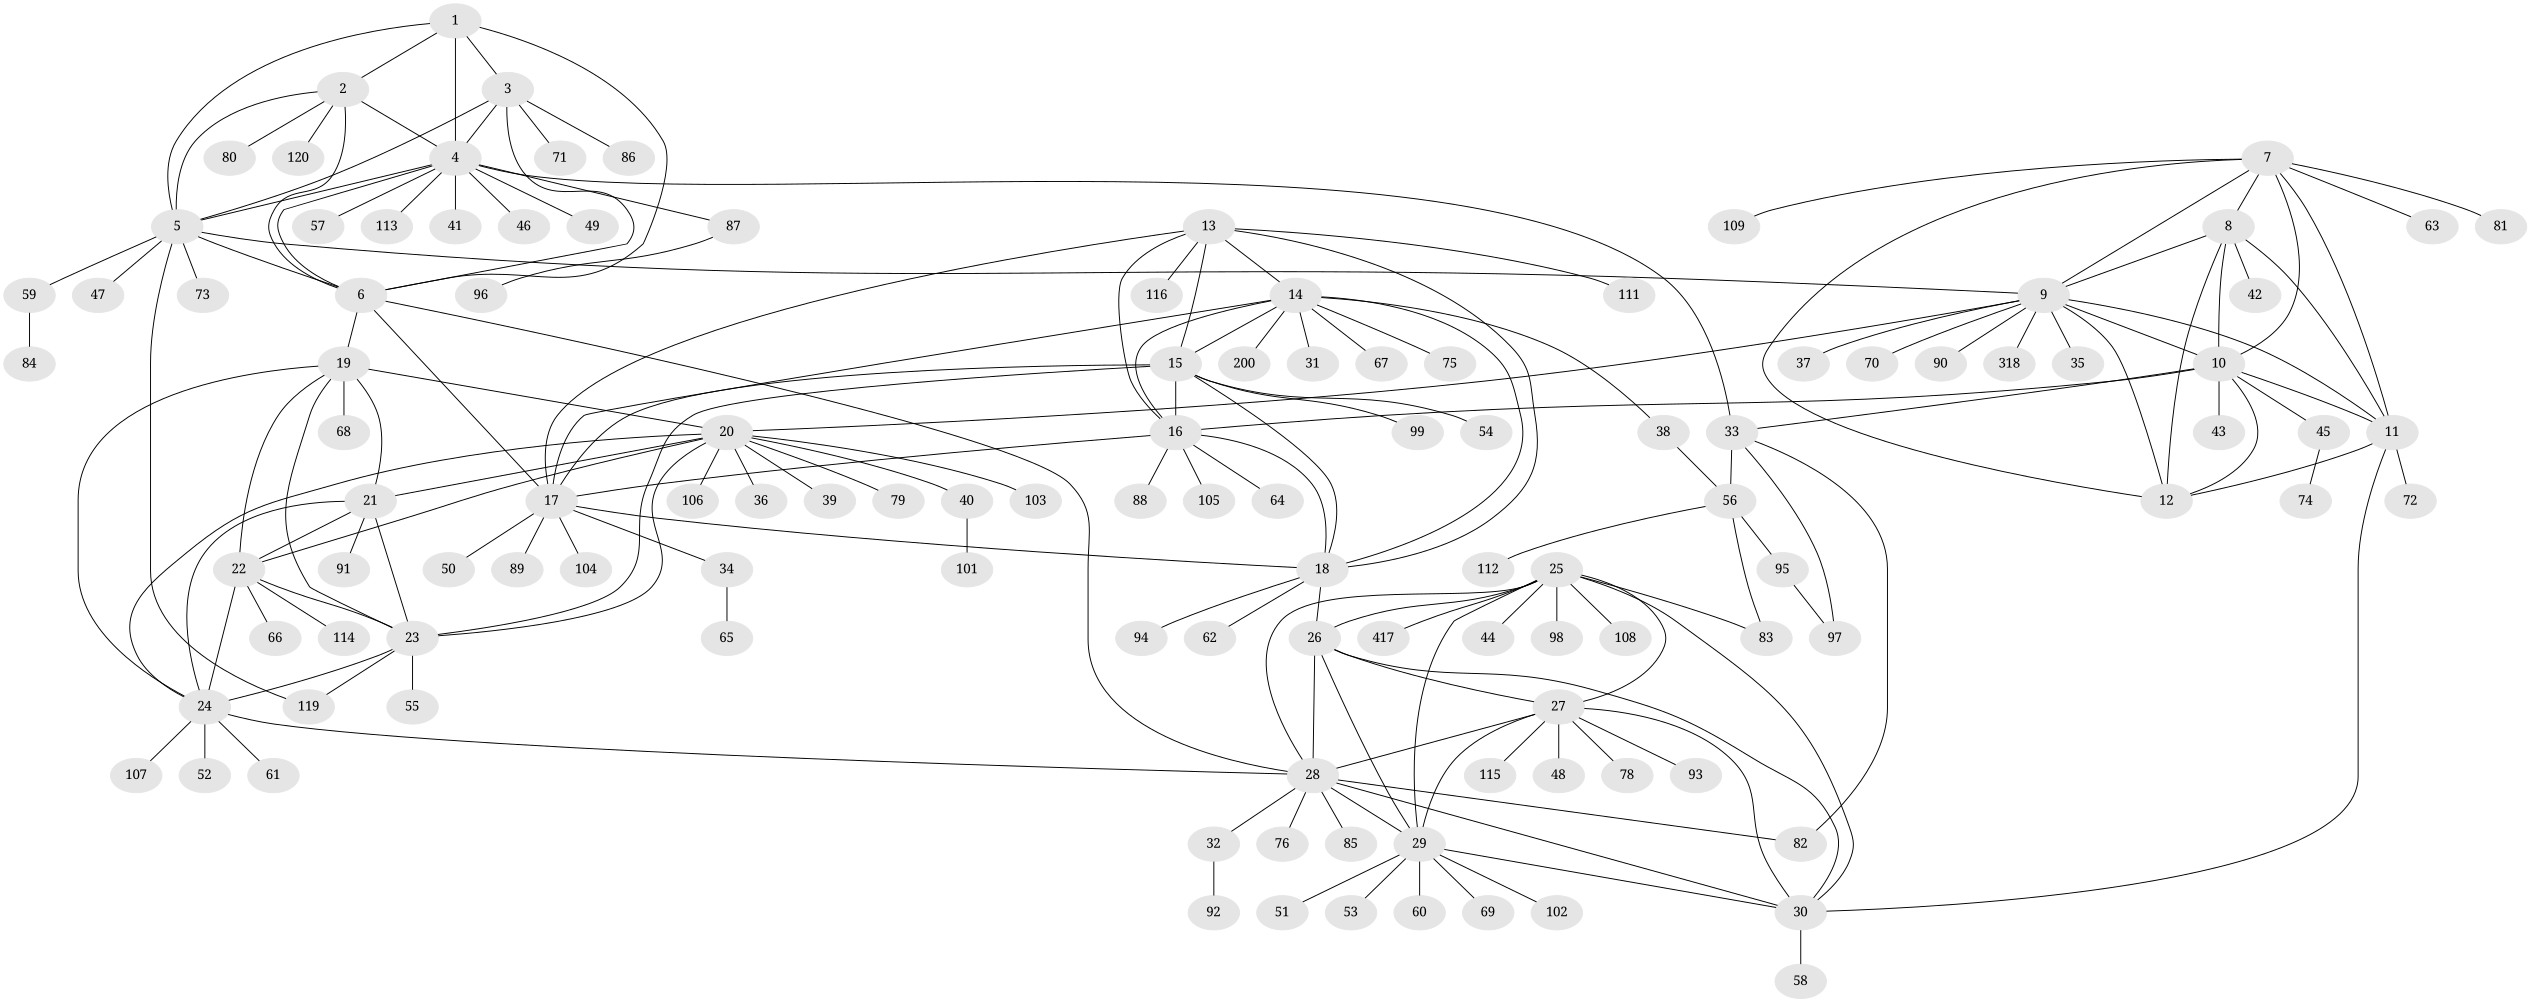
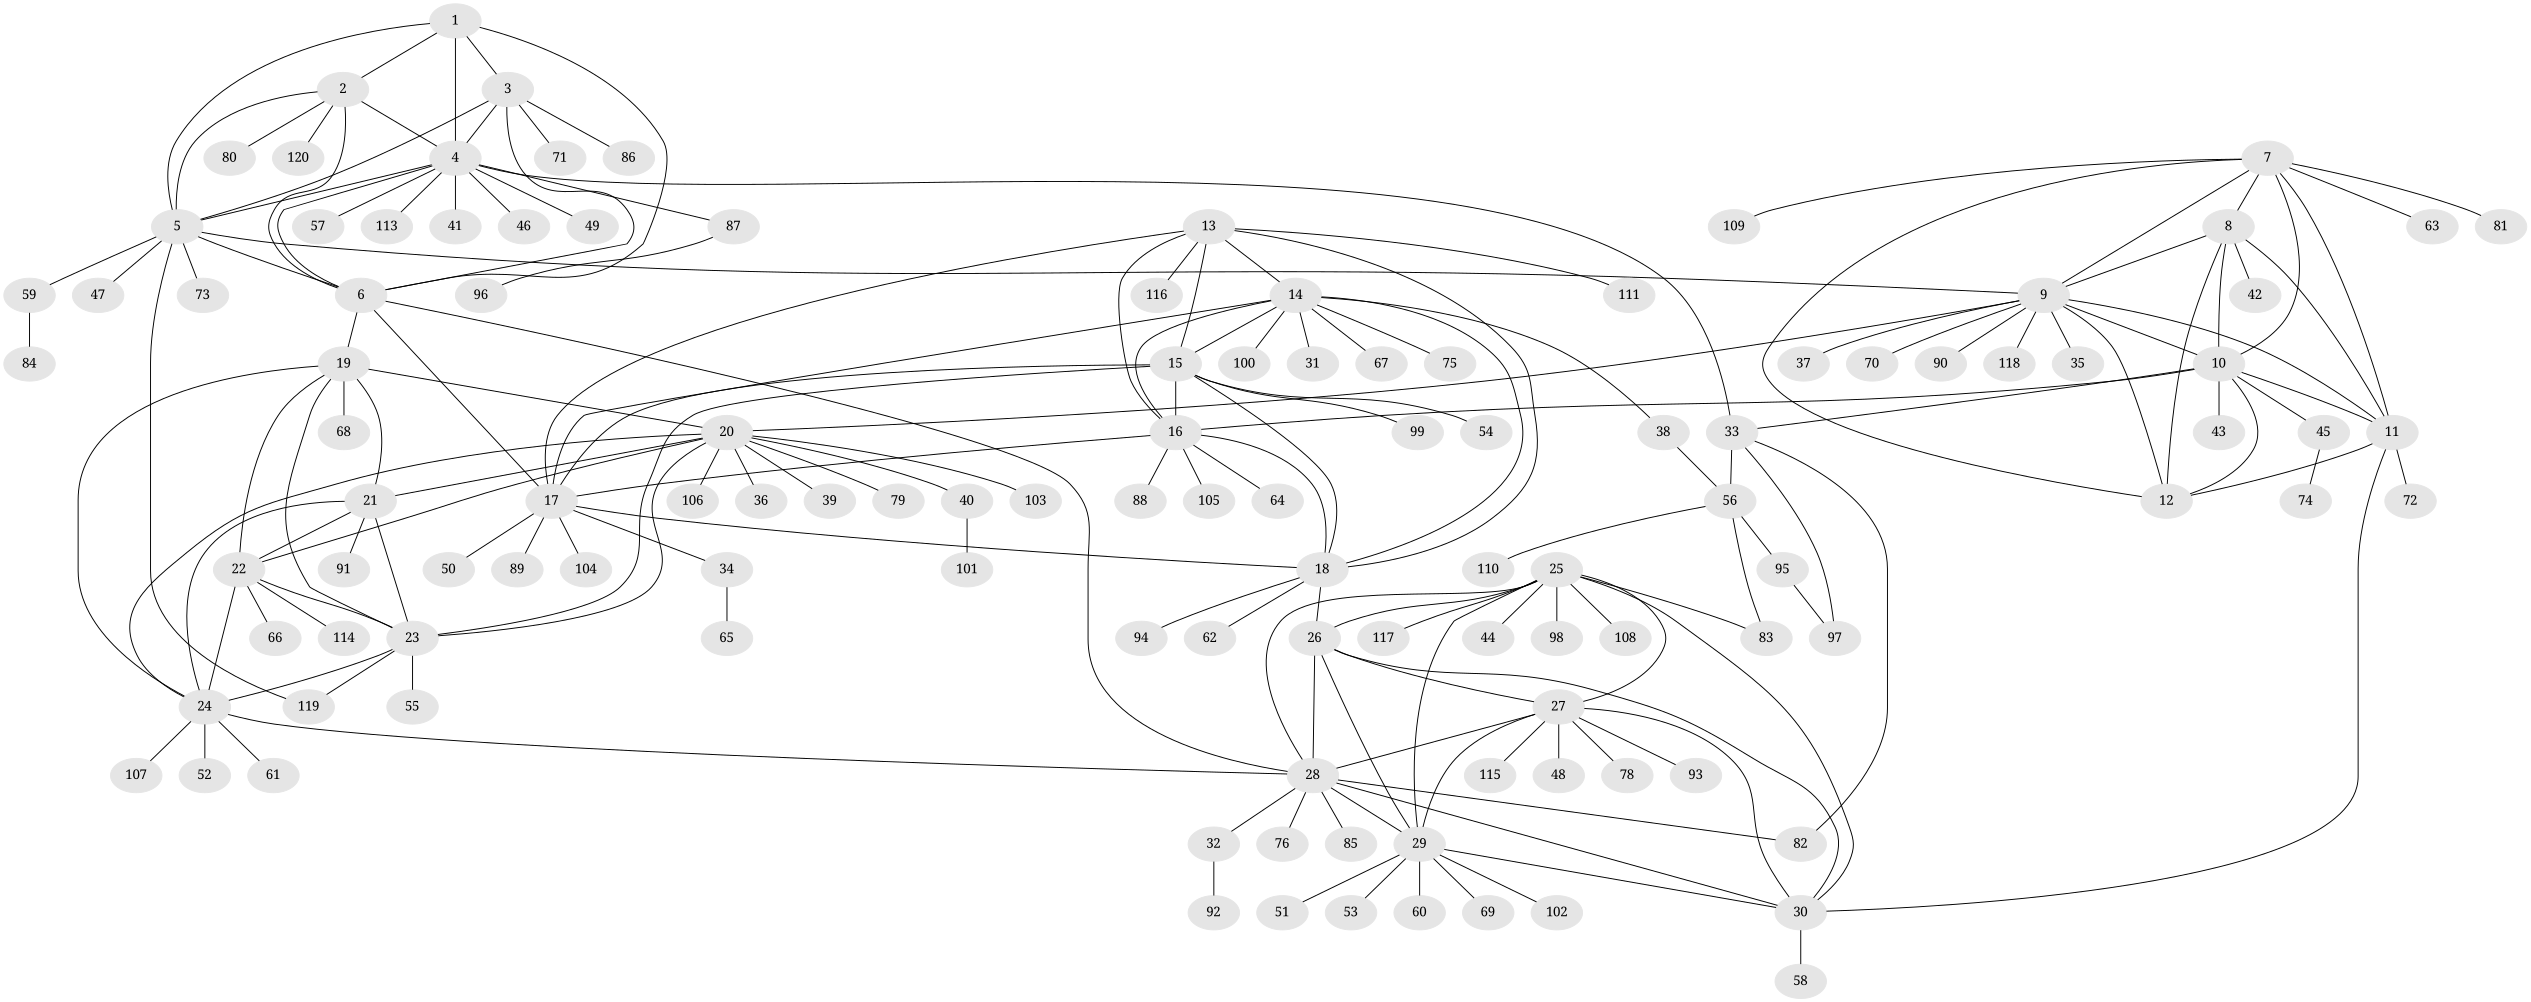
(1244, 364) -> (1244, 364)
(2009, 364) -> (2009, 364)
(1488, 570) -> (1488, 570)
(1383, 638) -> (1383, 638)
